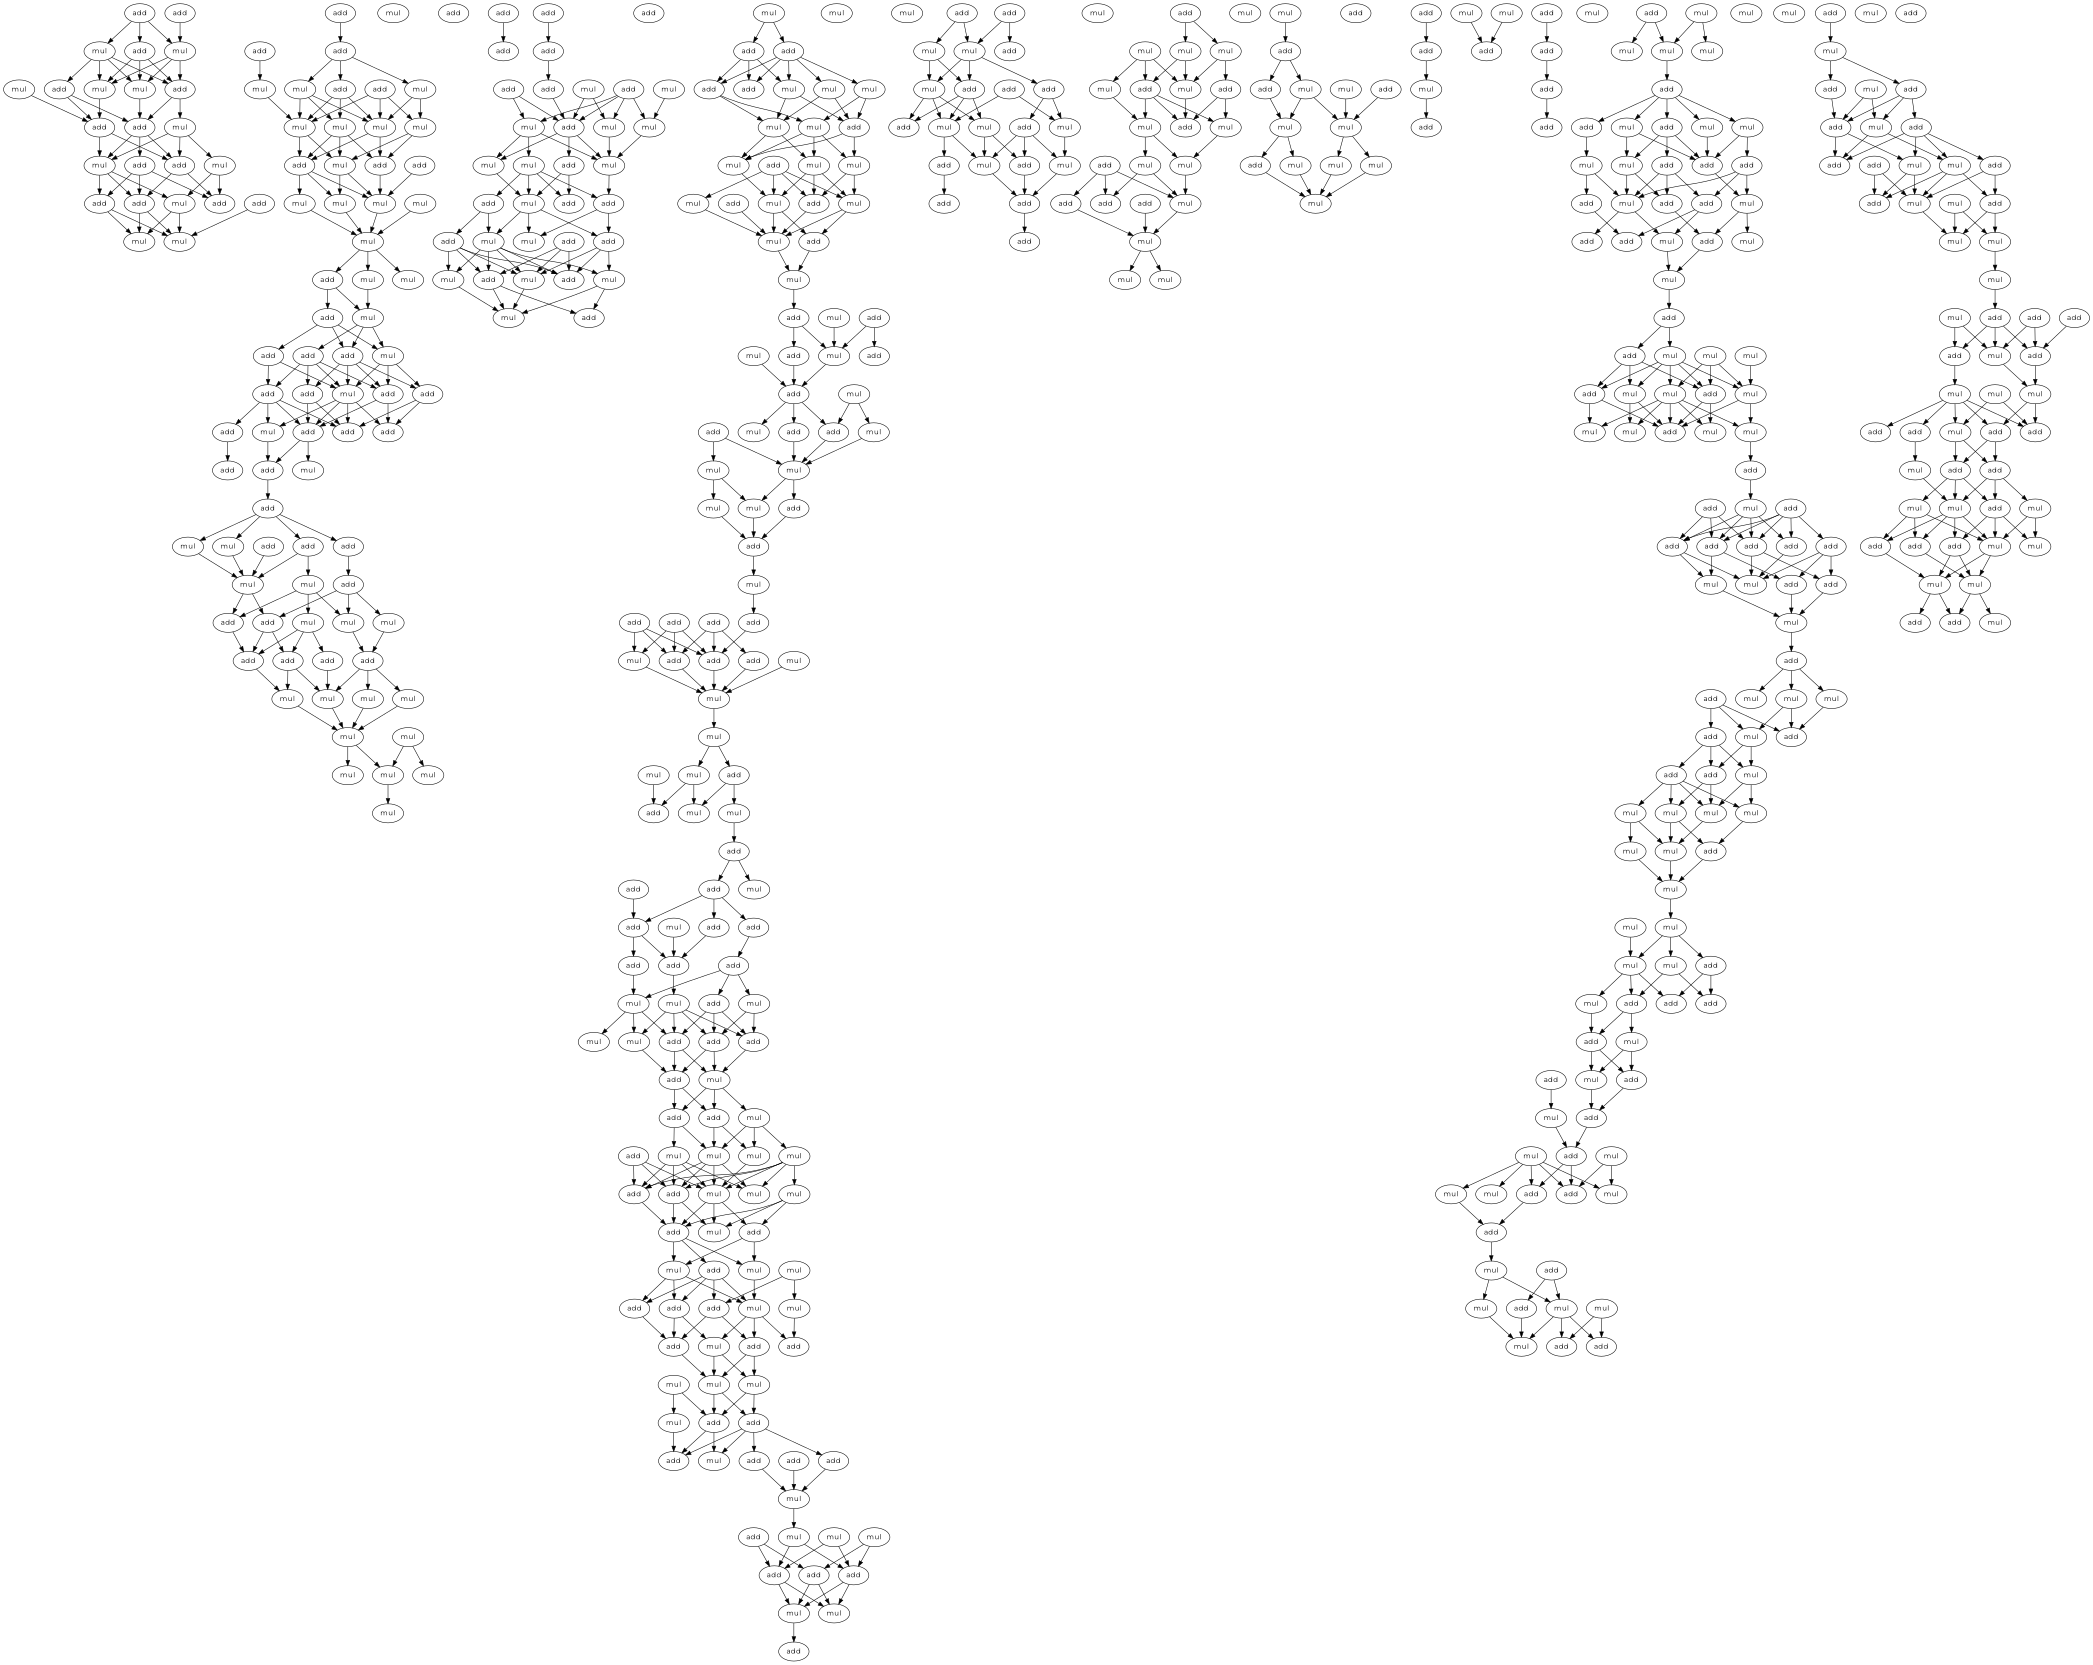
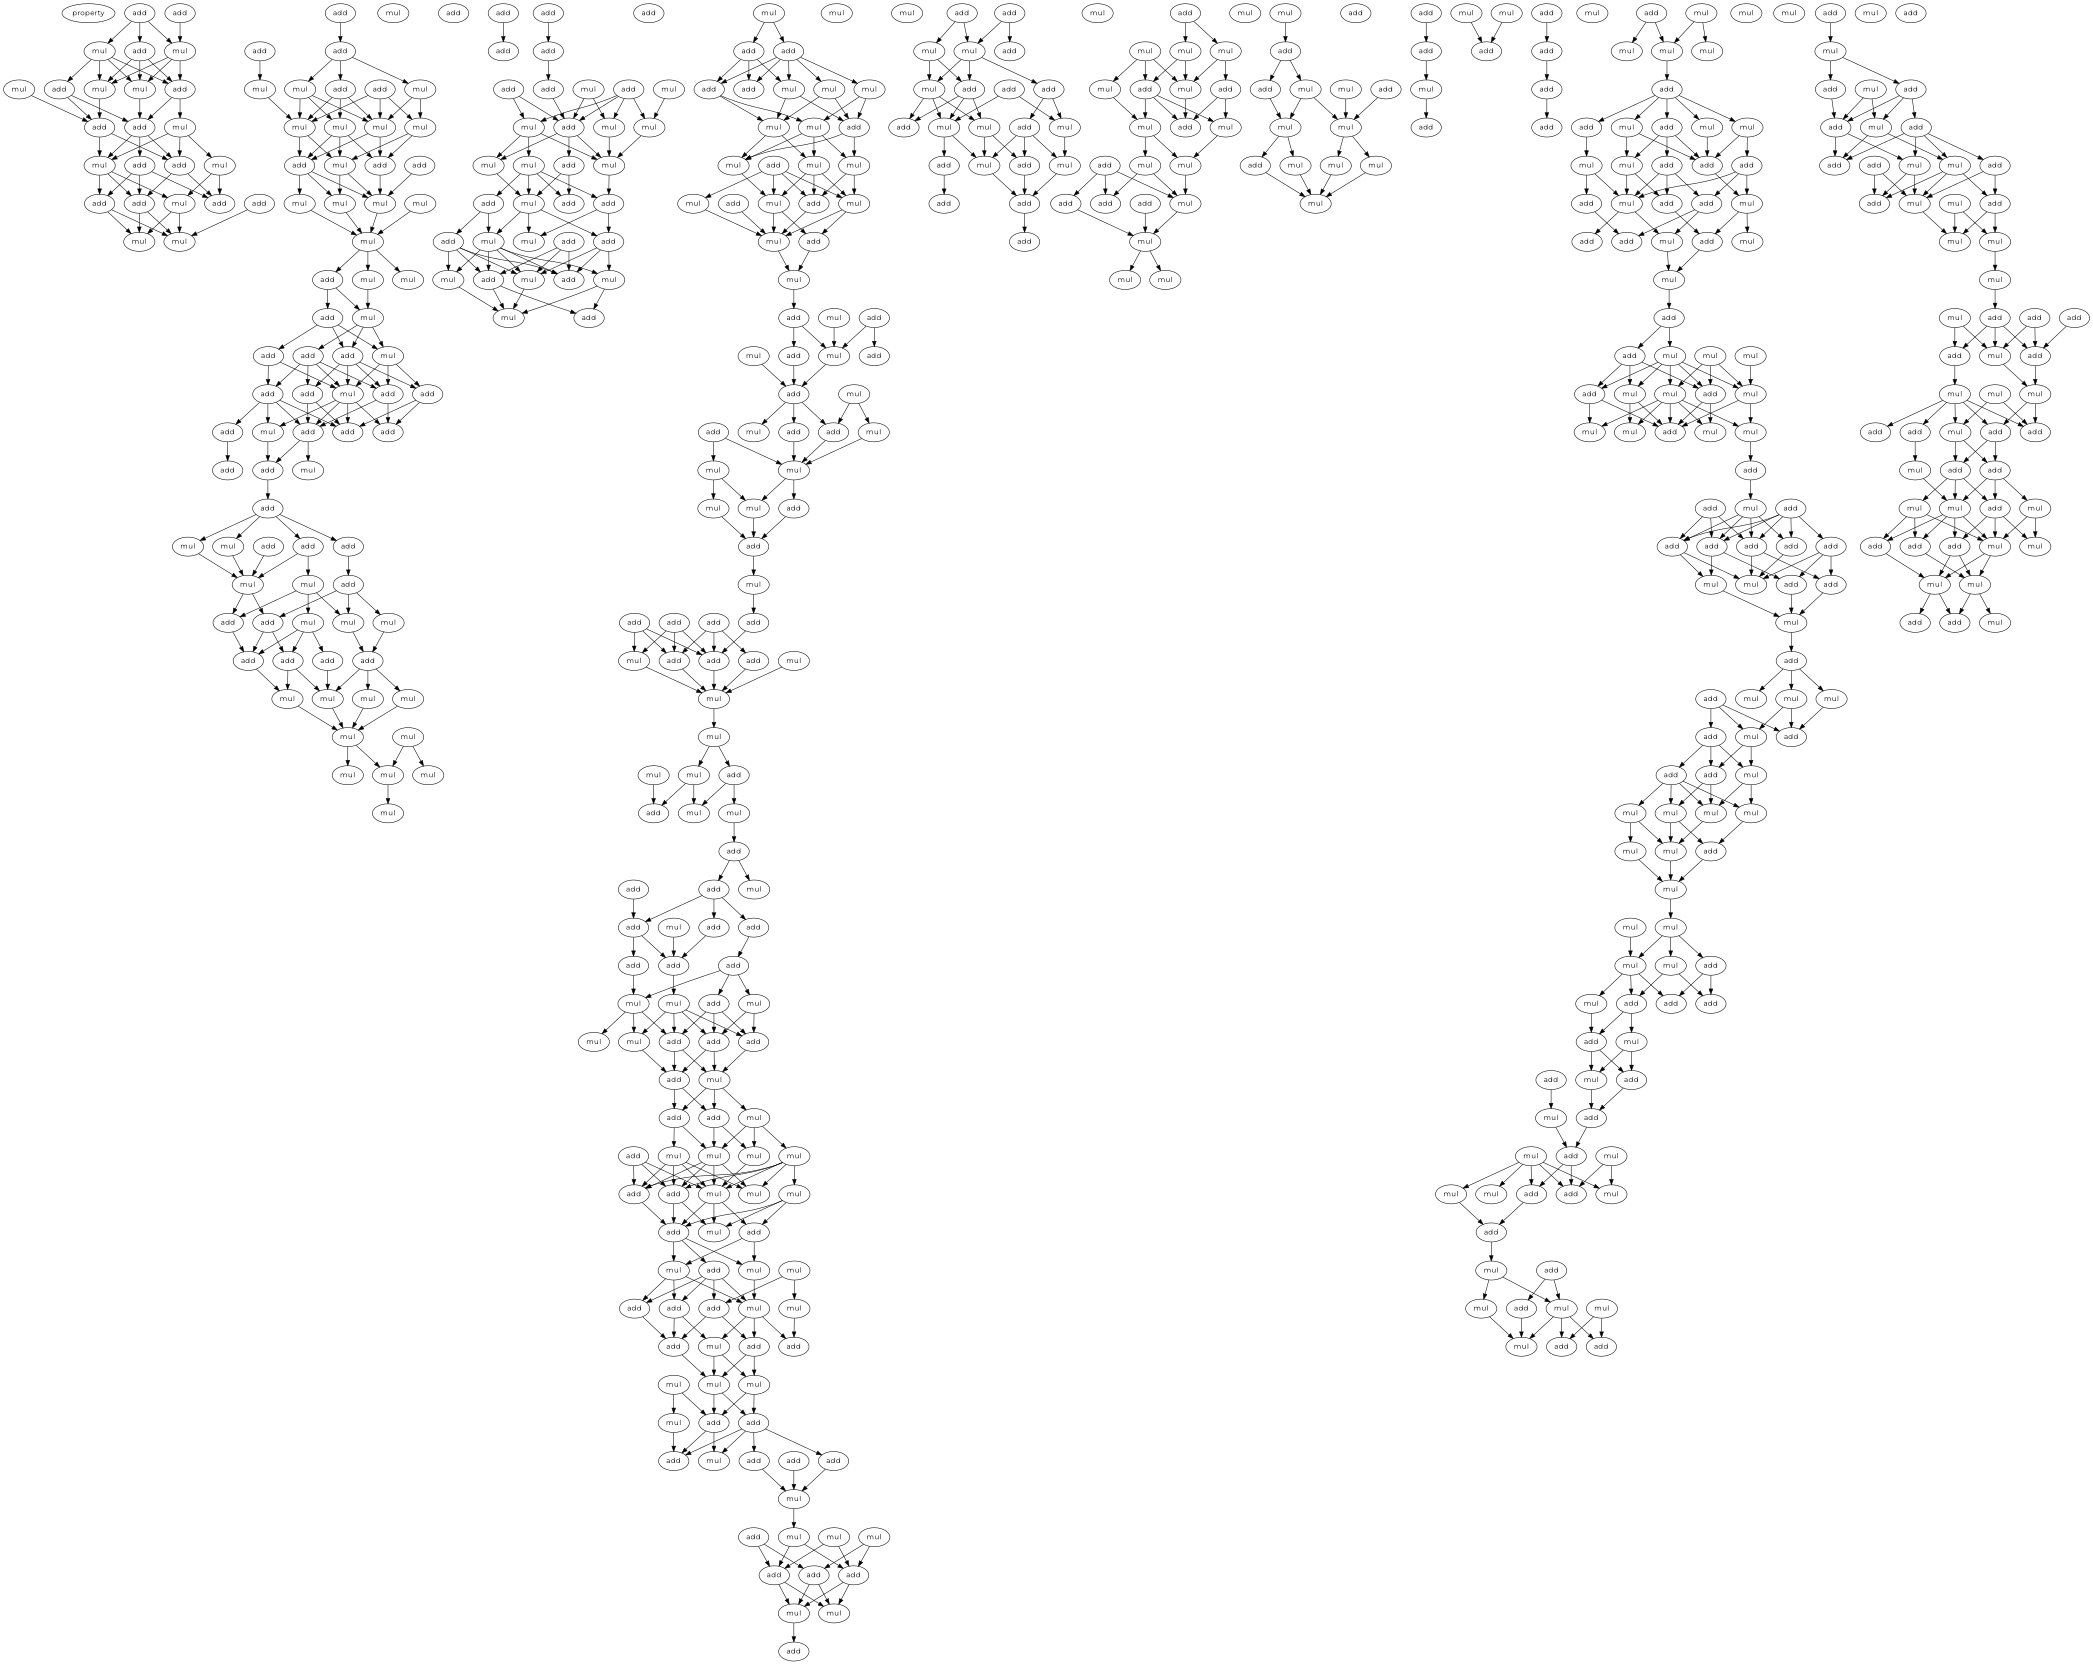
none -> (89, 13)
